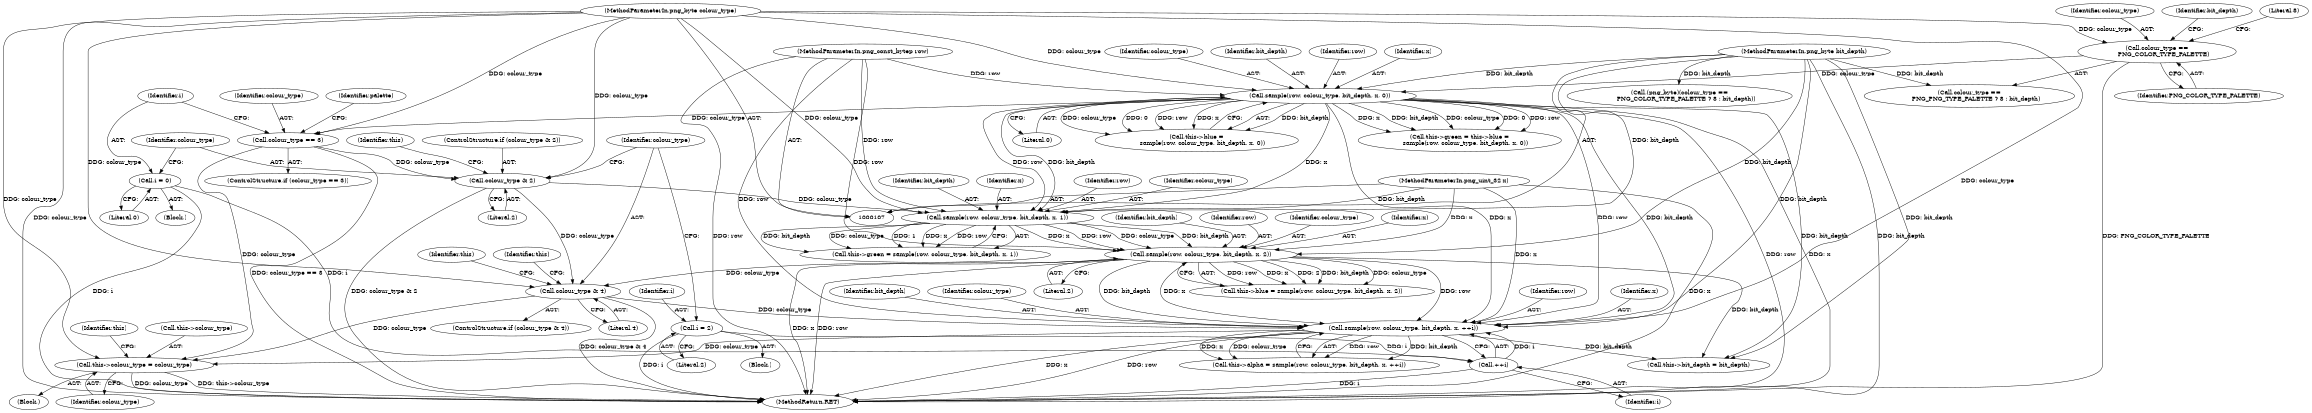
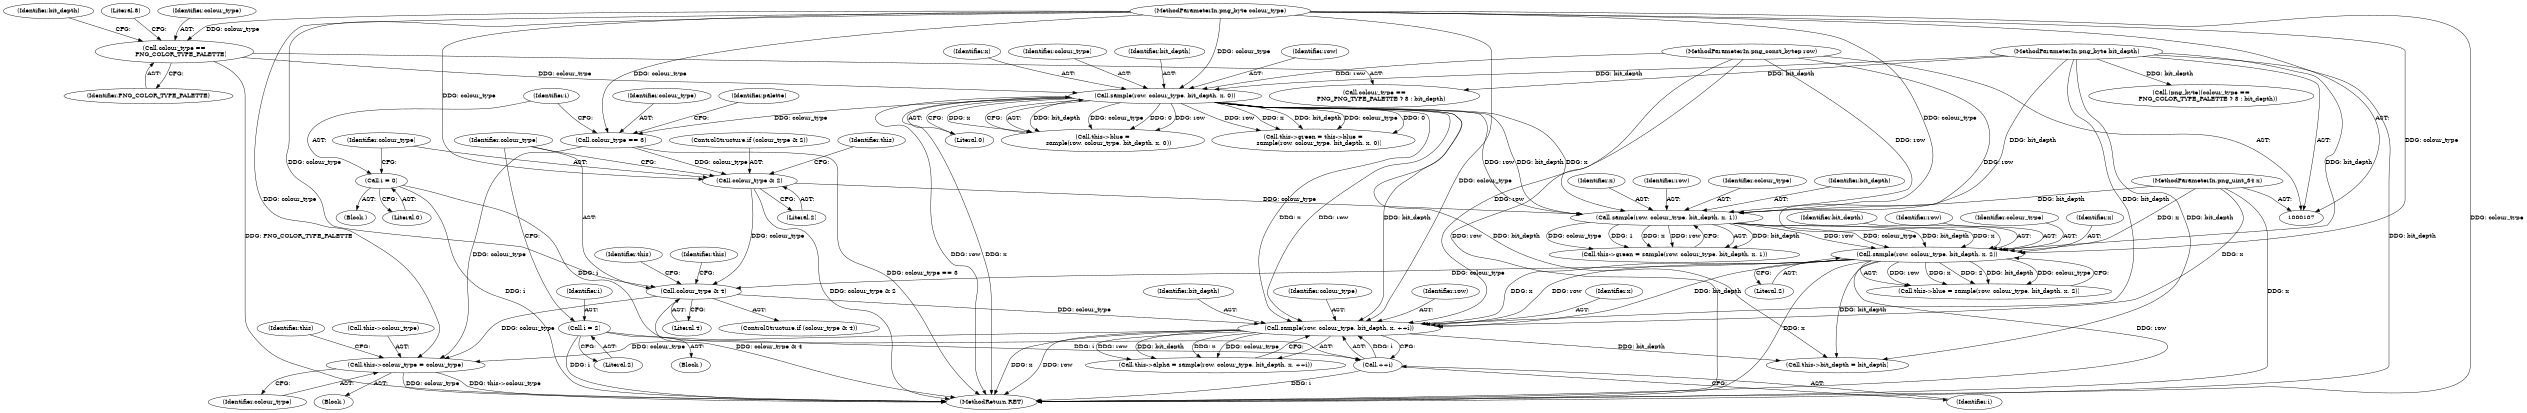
none -> (2127, 27)
(288, 181) -> none
(1454, 181) -> (2207, 181)
